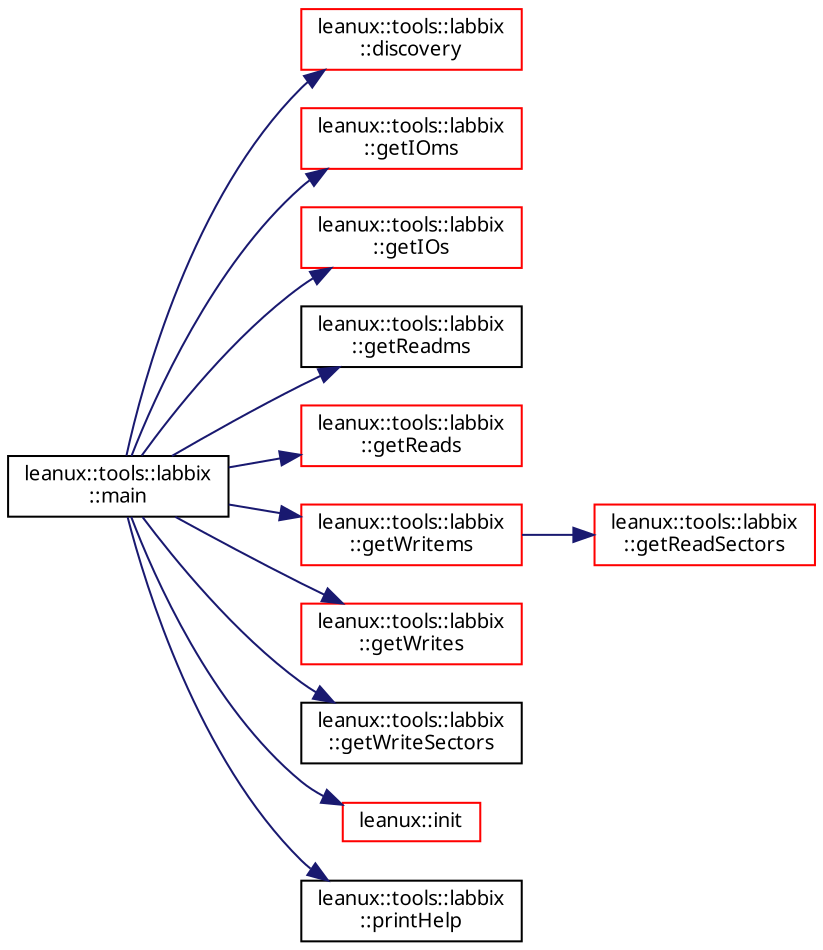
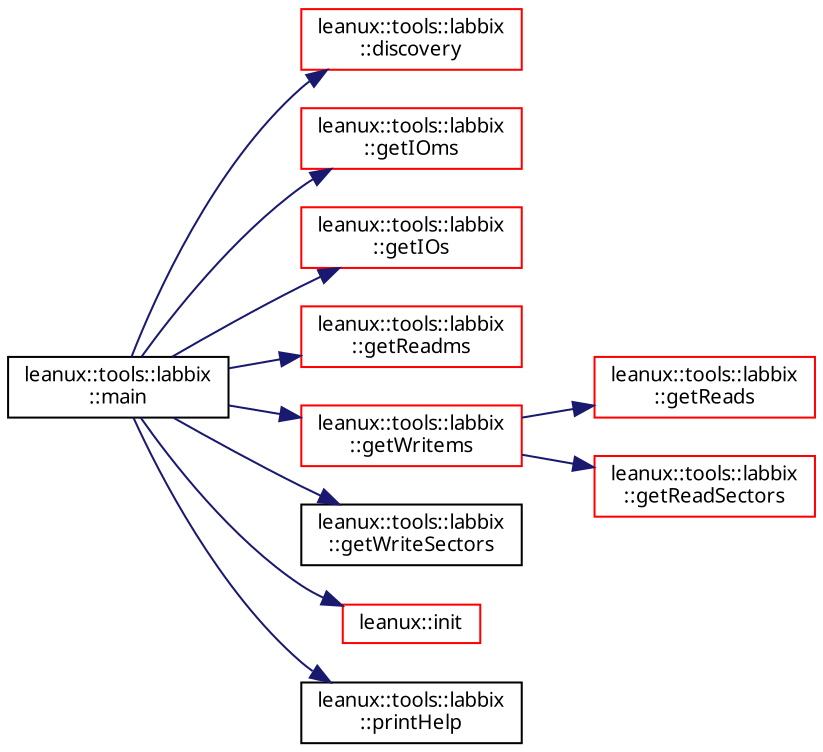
(412, 337) -> (412, 337)
(255, 463) -> (548, 413)
(412, 634) -> none
